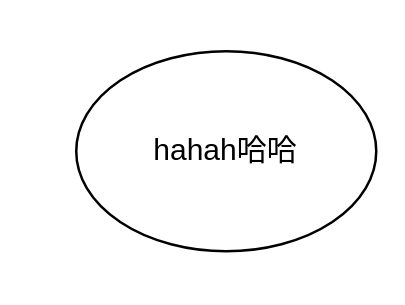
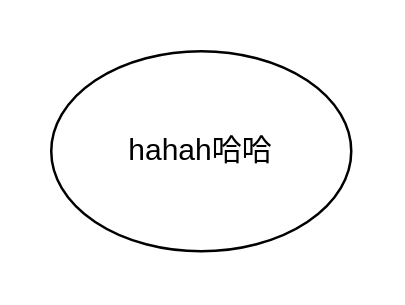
(226, 151) -> (201, 151)
